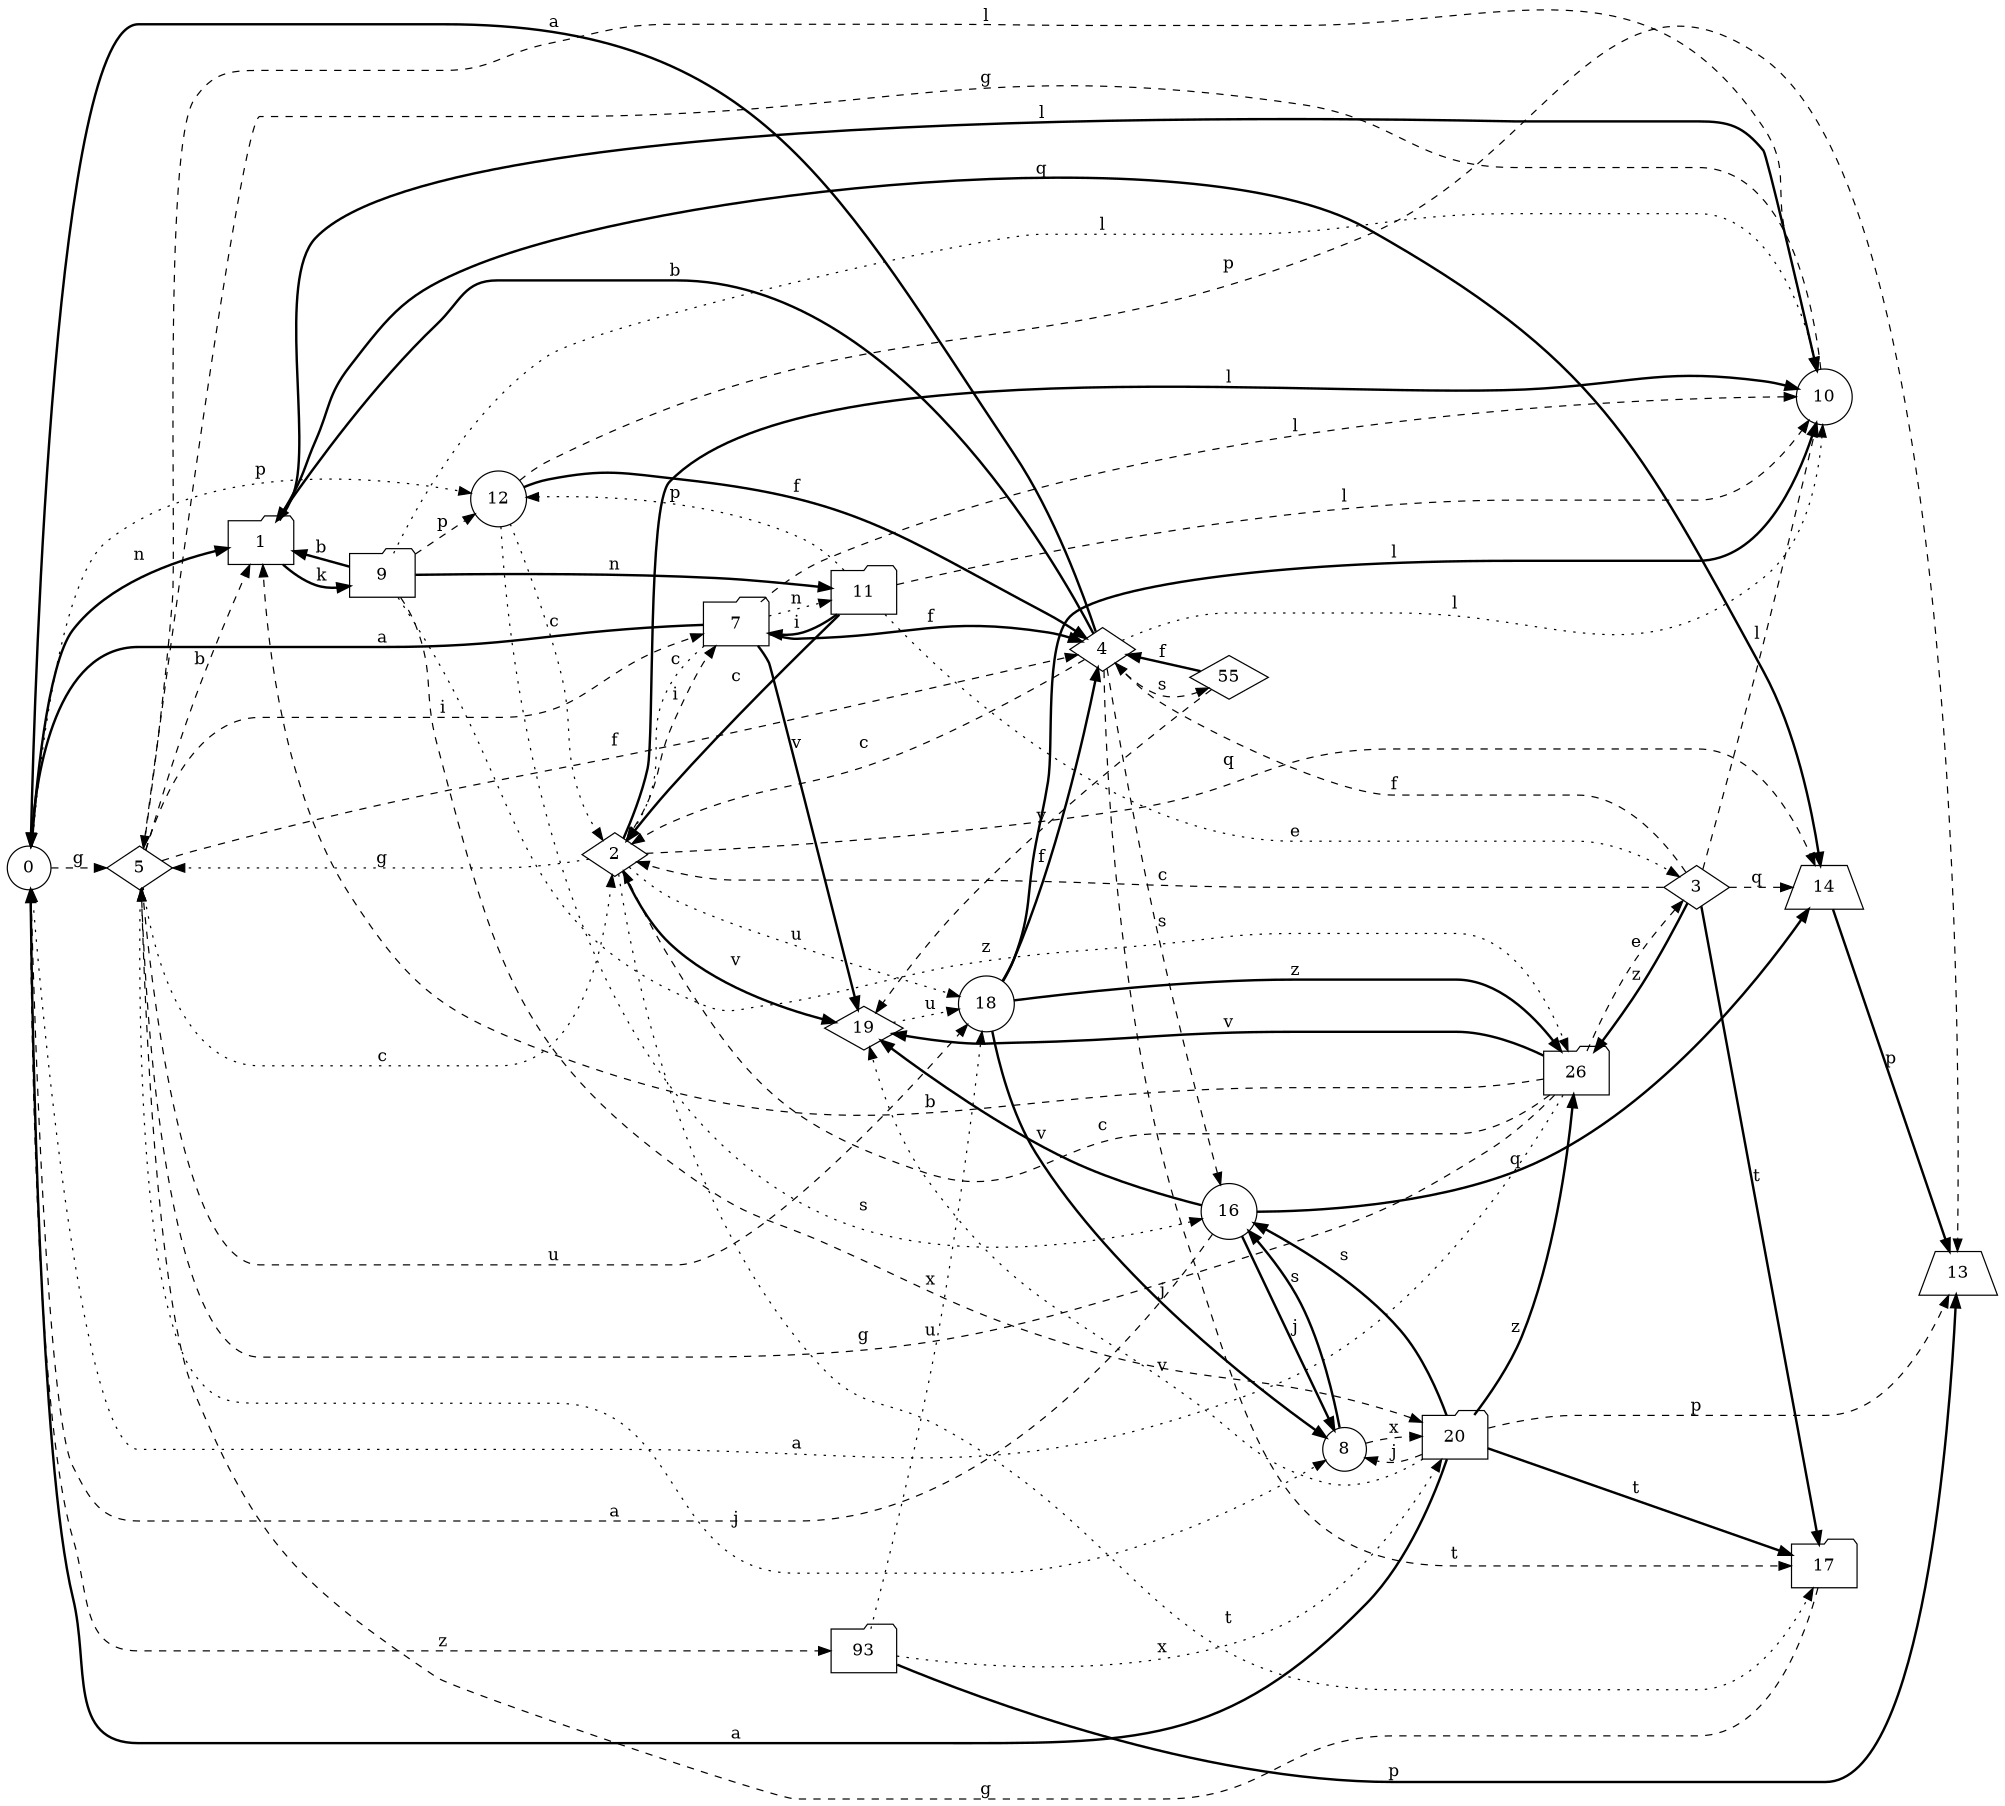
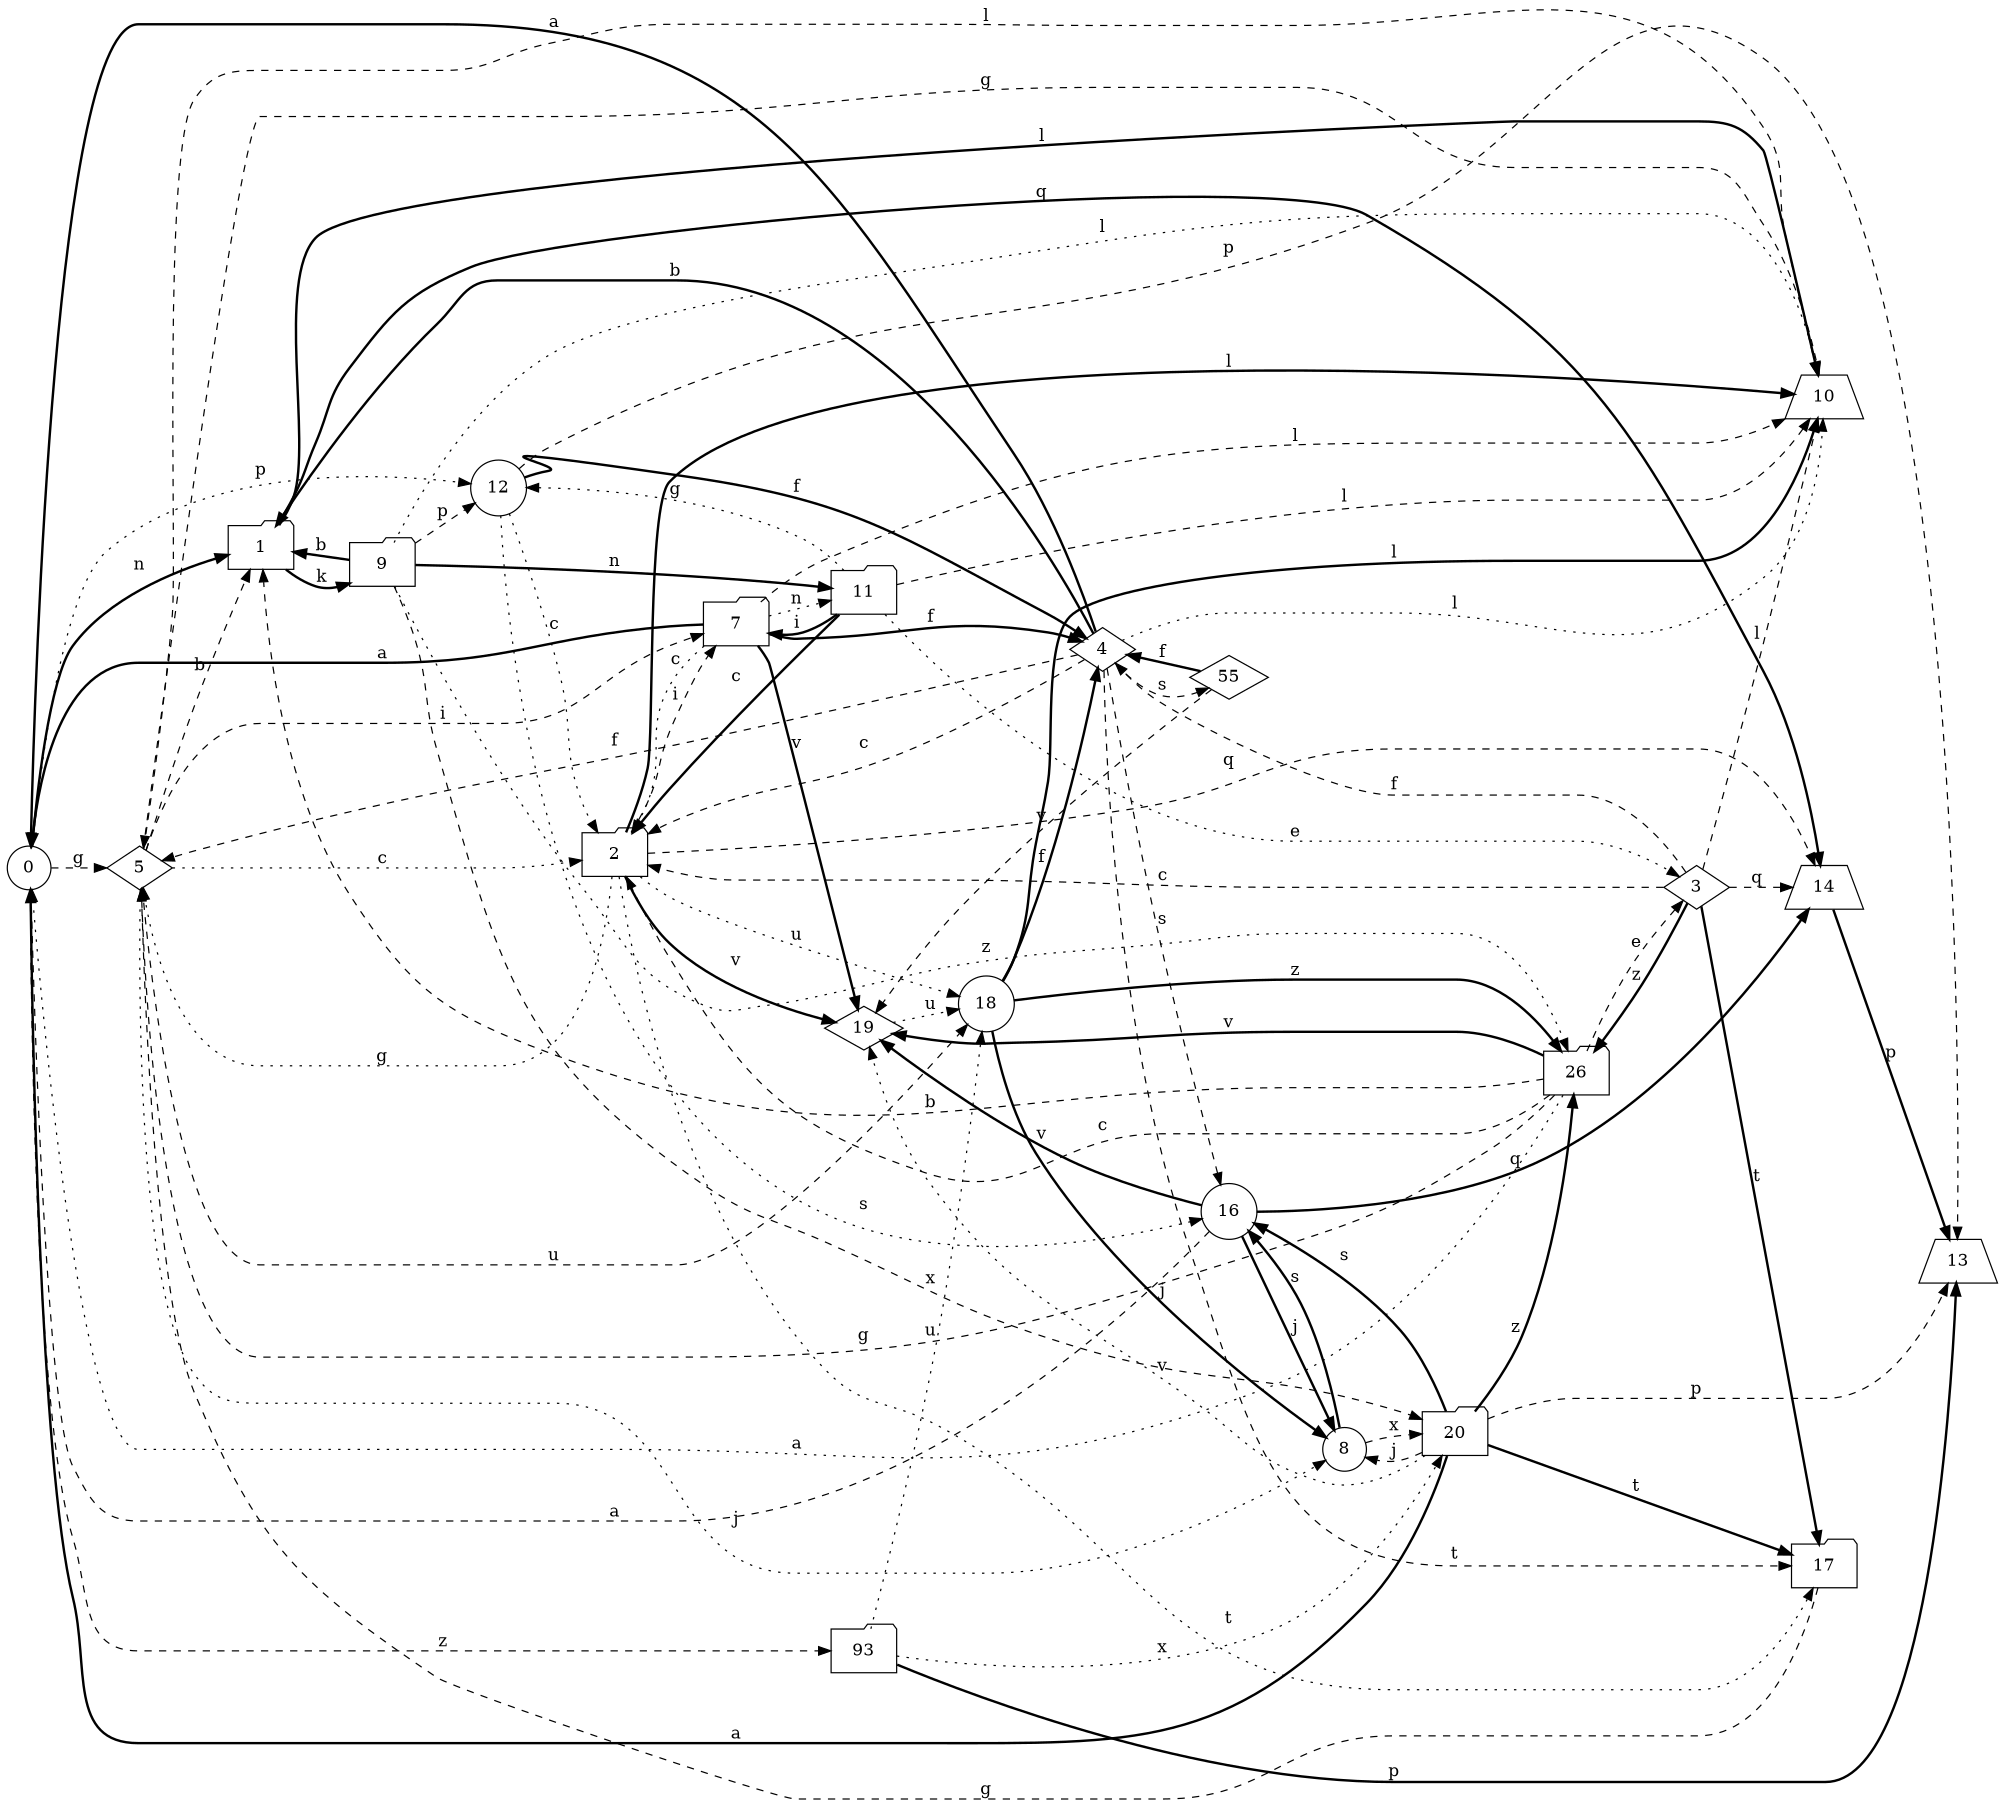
(1824, 397) -> (1824, 397)
(676, 493) -> (676, 490)
(613, 758) -> (625, 755)
(615, 855) -> (615, 855)
